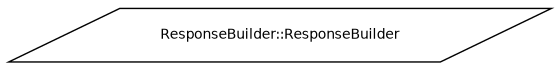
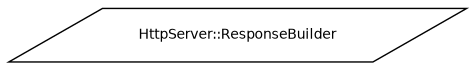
(280, 35) -> (238, 35)
